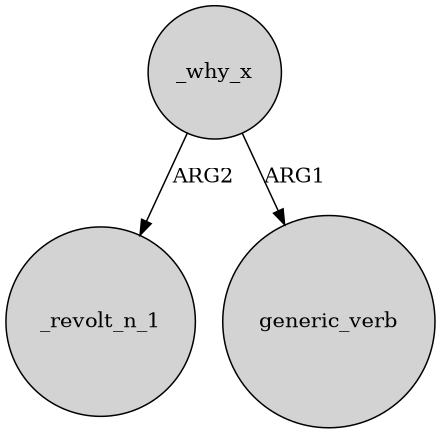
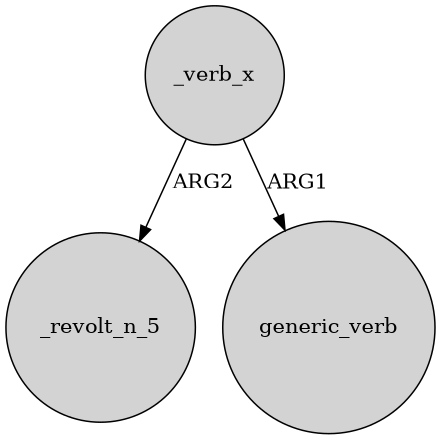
(215, 72) -> (215, 75)
(101, 322) -> (101, 328)
